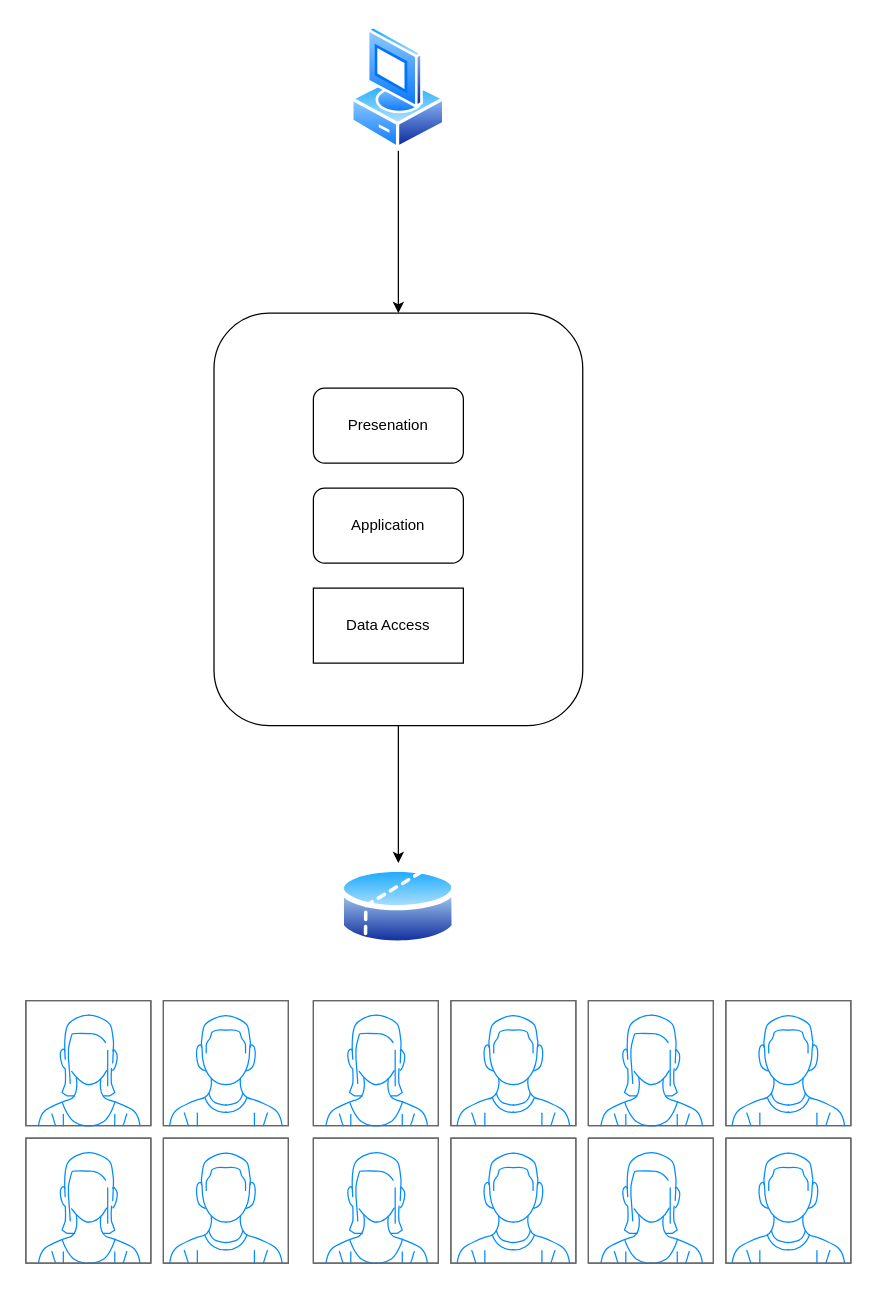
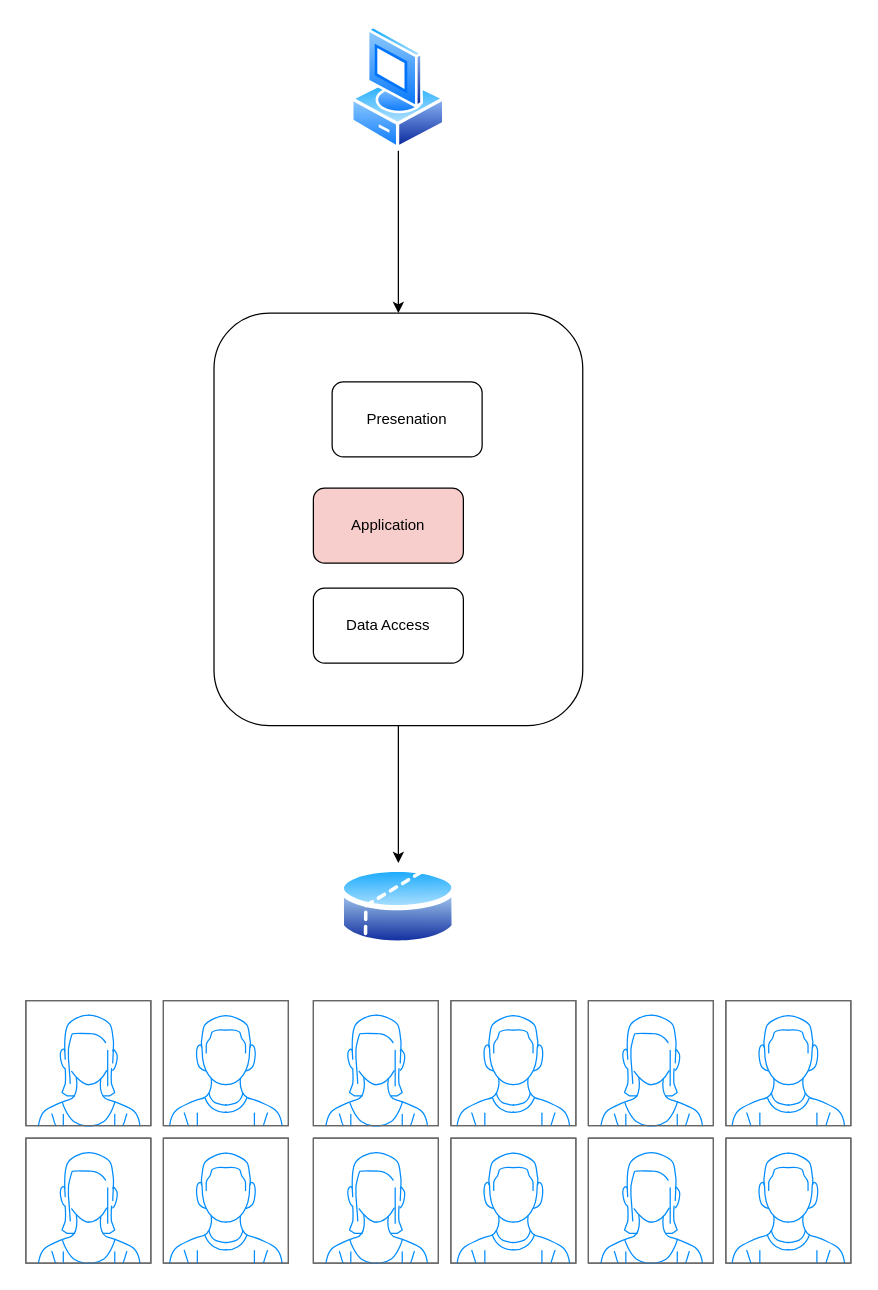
(388, 426) -> (407, 419)
(388, 526) -> (388, 526)
(388, 626) -> (388, 626)
